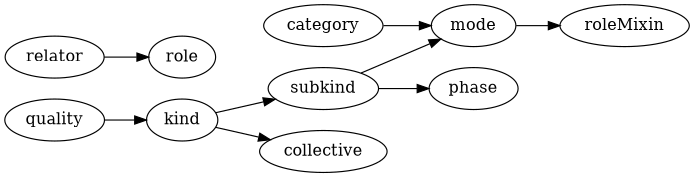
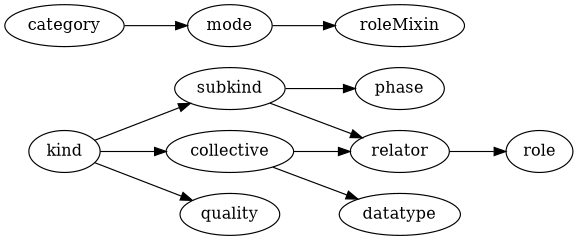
(395, 58) -> (311, 118)
(120, 120) -> (138, 179)
none -> (316, 151)
none -> (400, 214)
